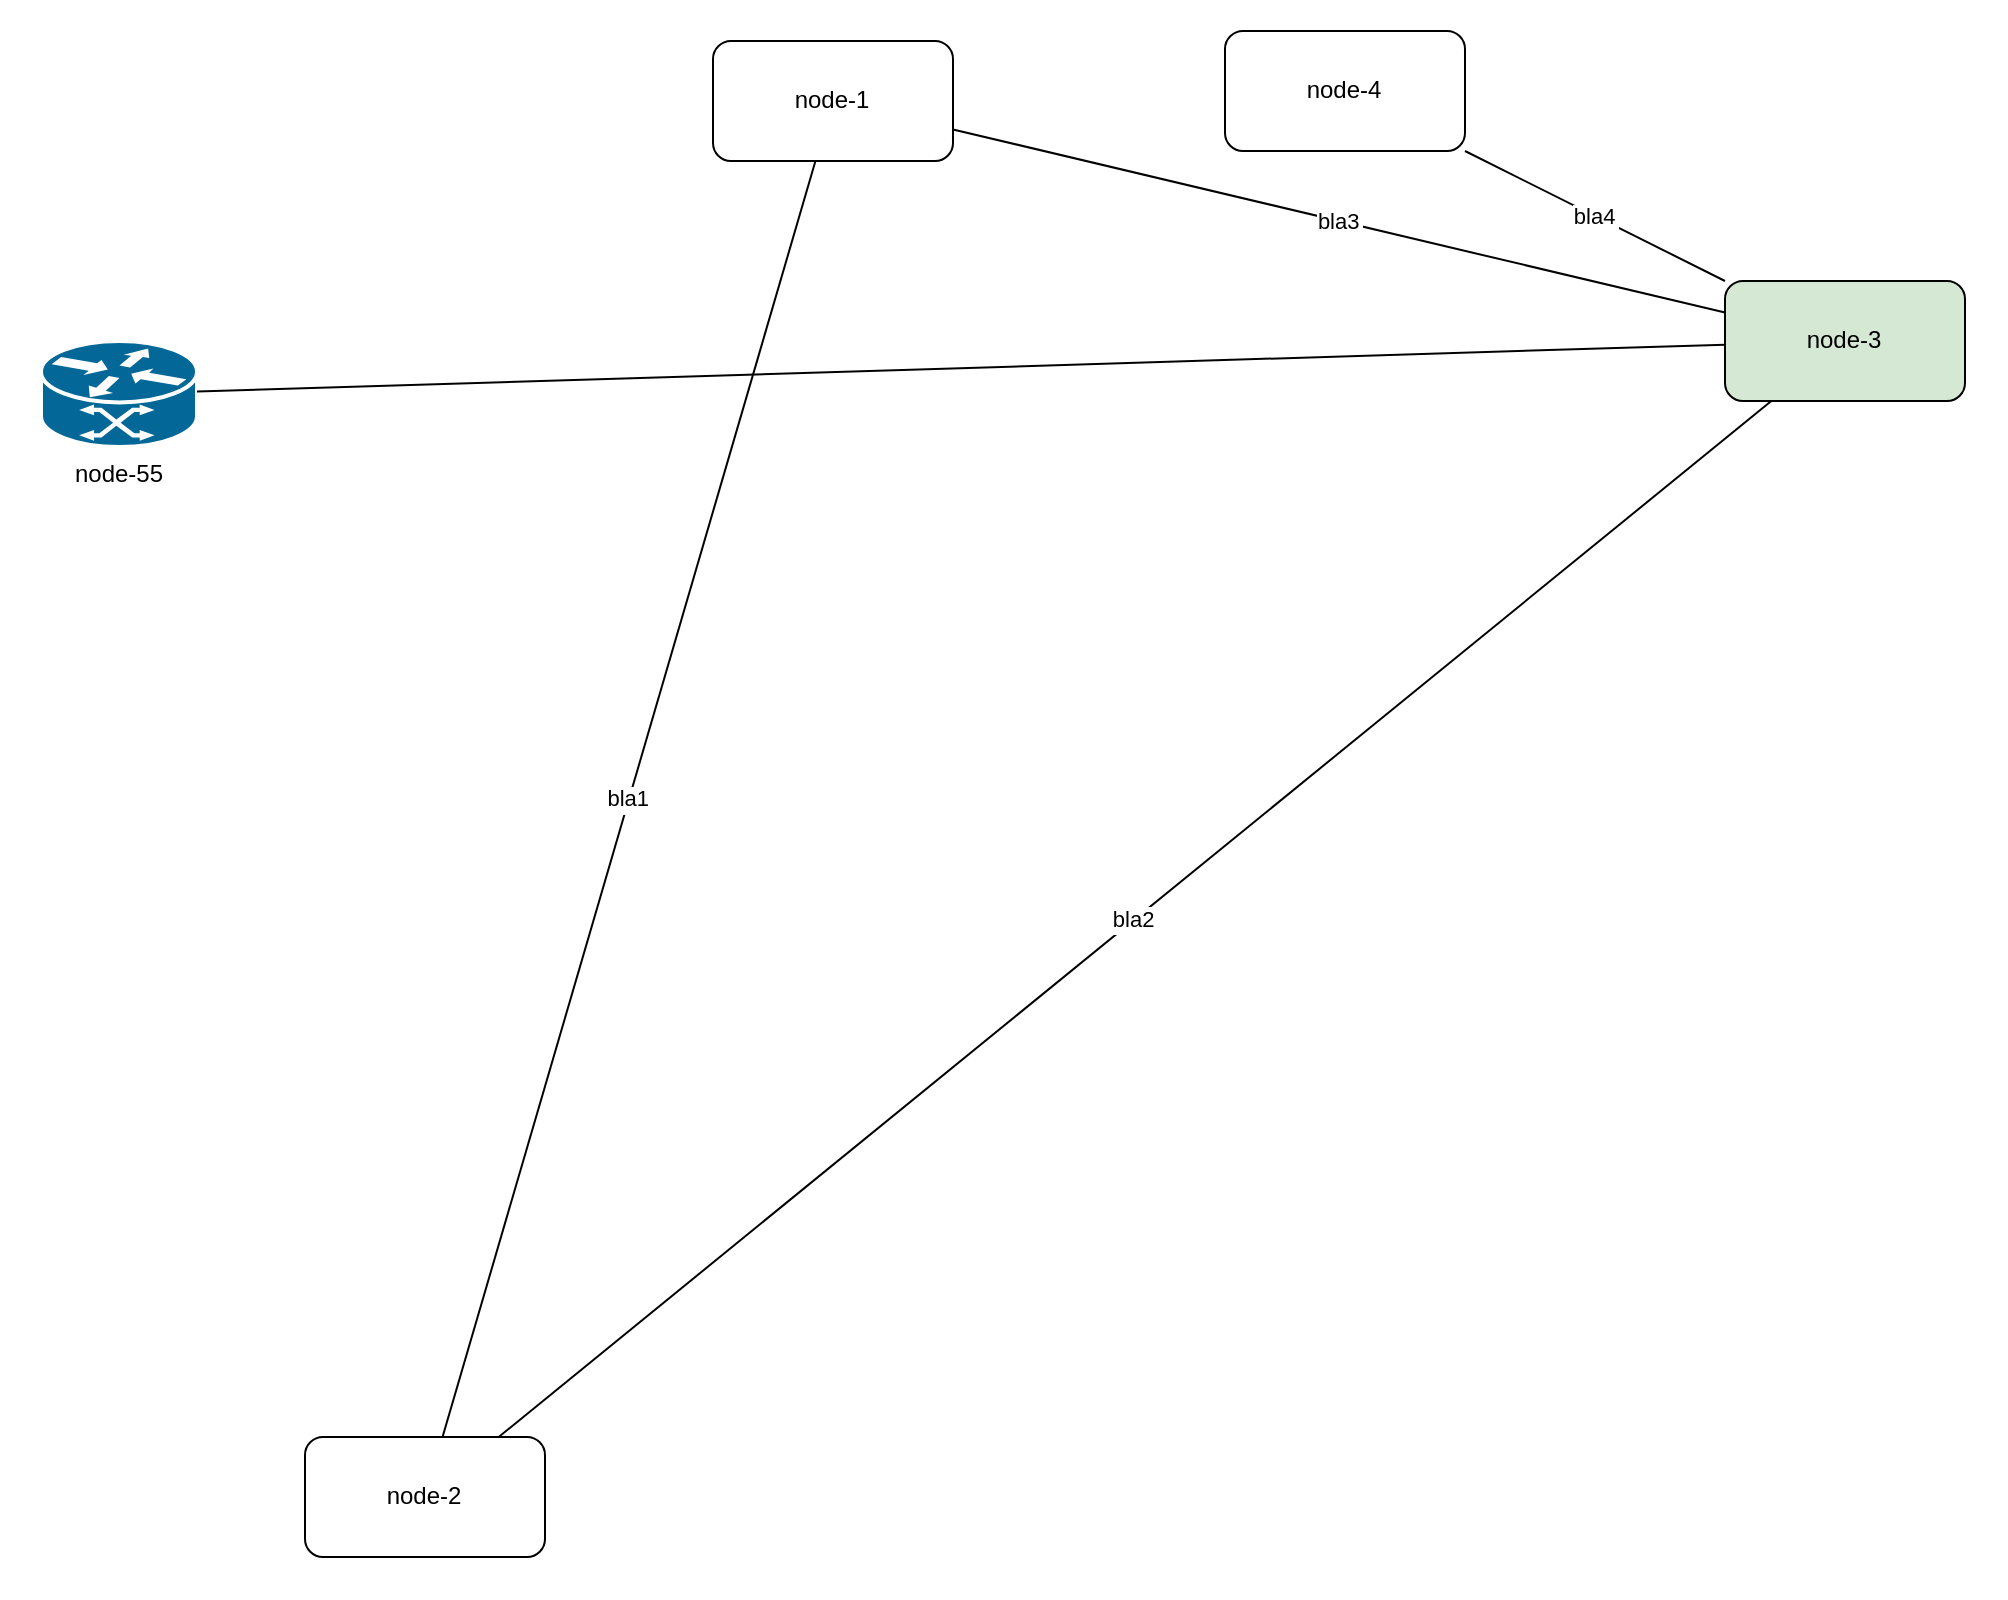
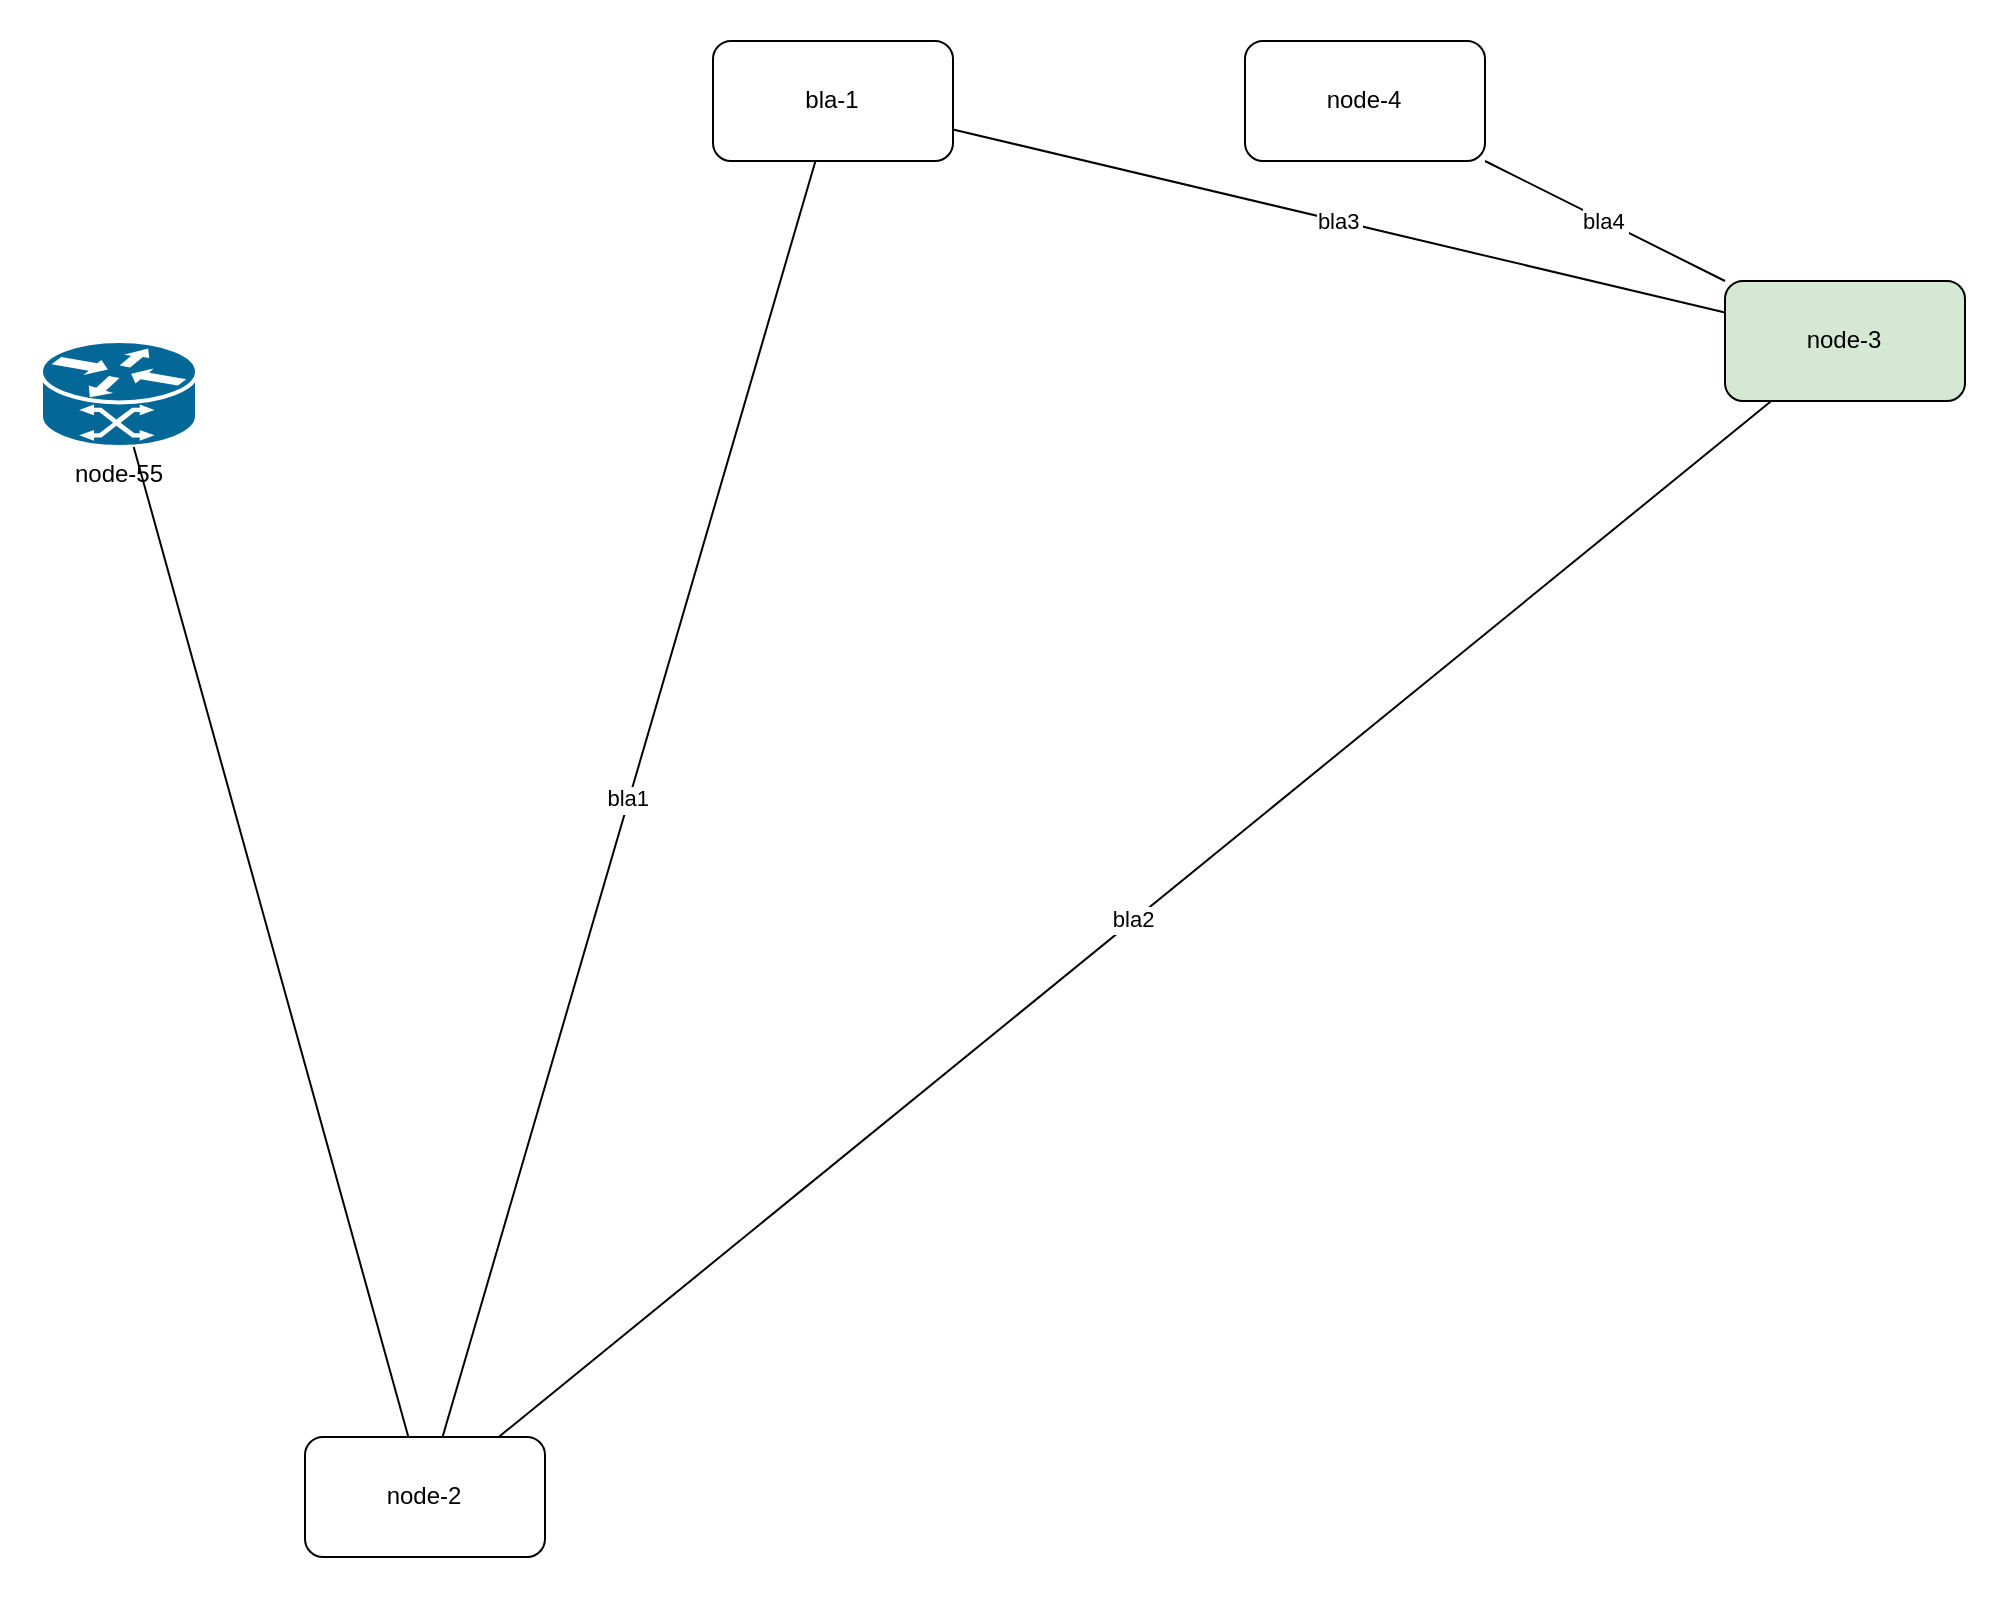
(1345, 91) -> (1365, 101)
(833, 101) -> (833, 101)
(1241, 360) -> (271, 942)
